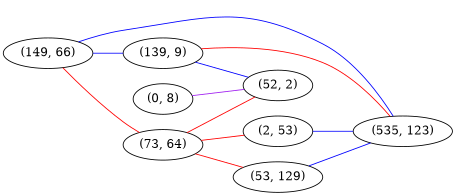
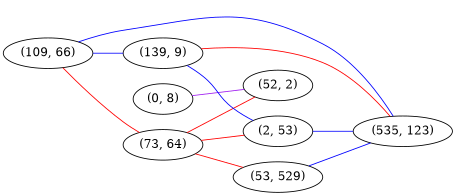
(48, 53) -> (48, 53)
(222, 70) -> (222, 98)
(278, 177) -> (278, 177)
